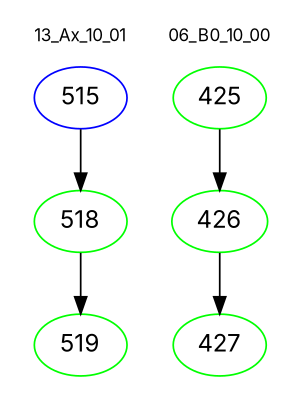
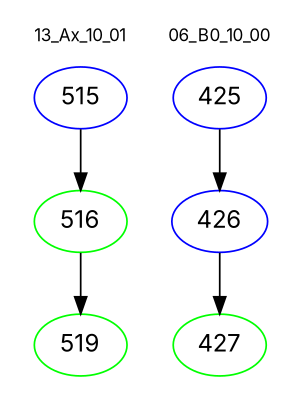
(220, 98) -> (220, 98)
(81, 221) -> (81, 221)
(220, 221) -> (220, 221)
